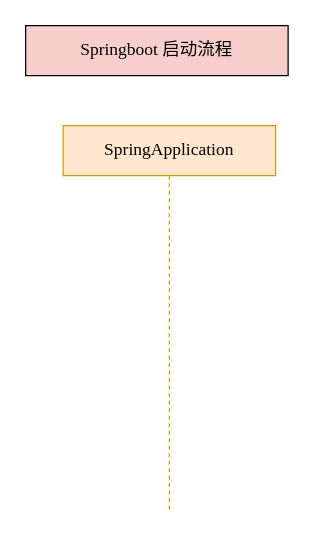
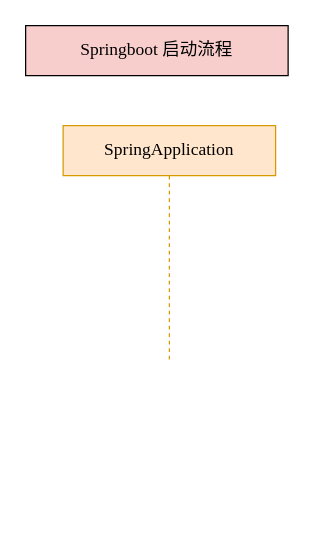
(169, 319) -> (169, 244)
